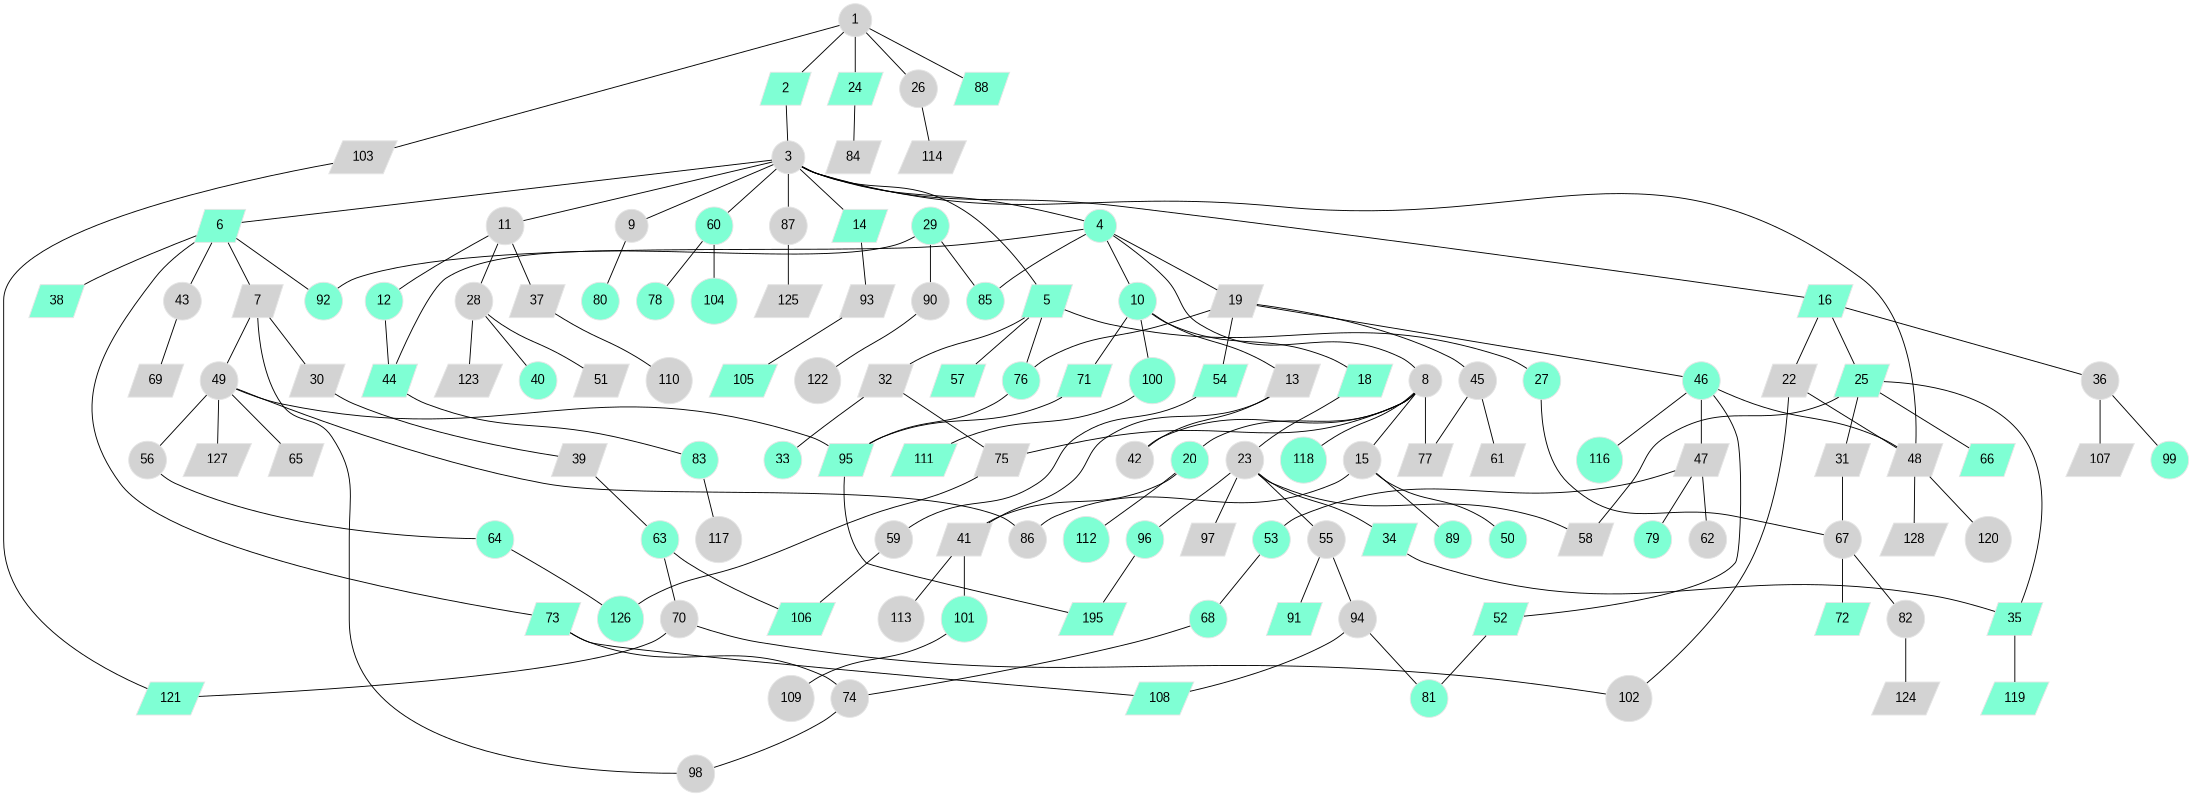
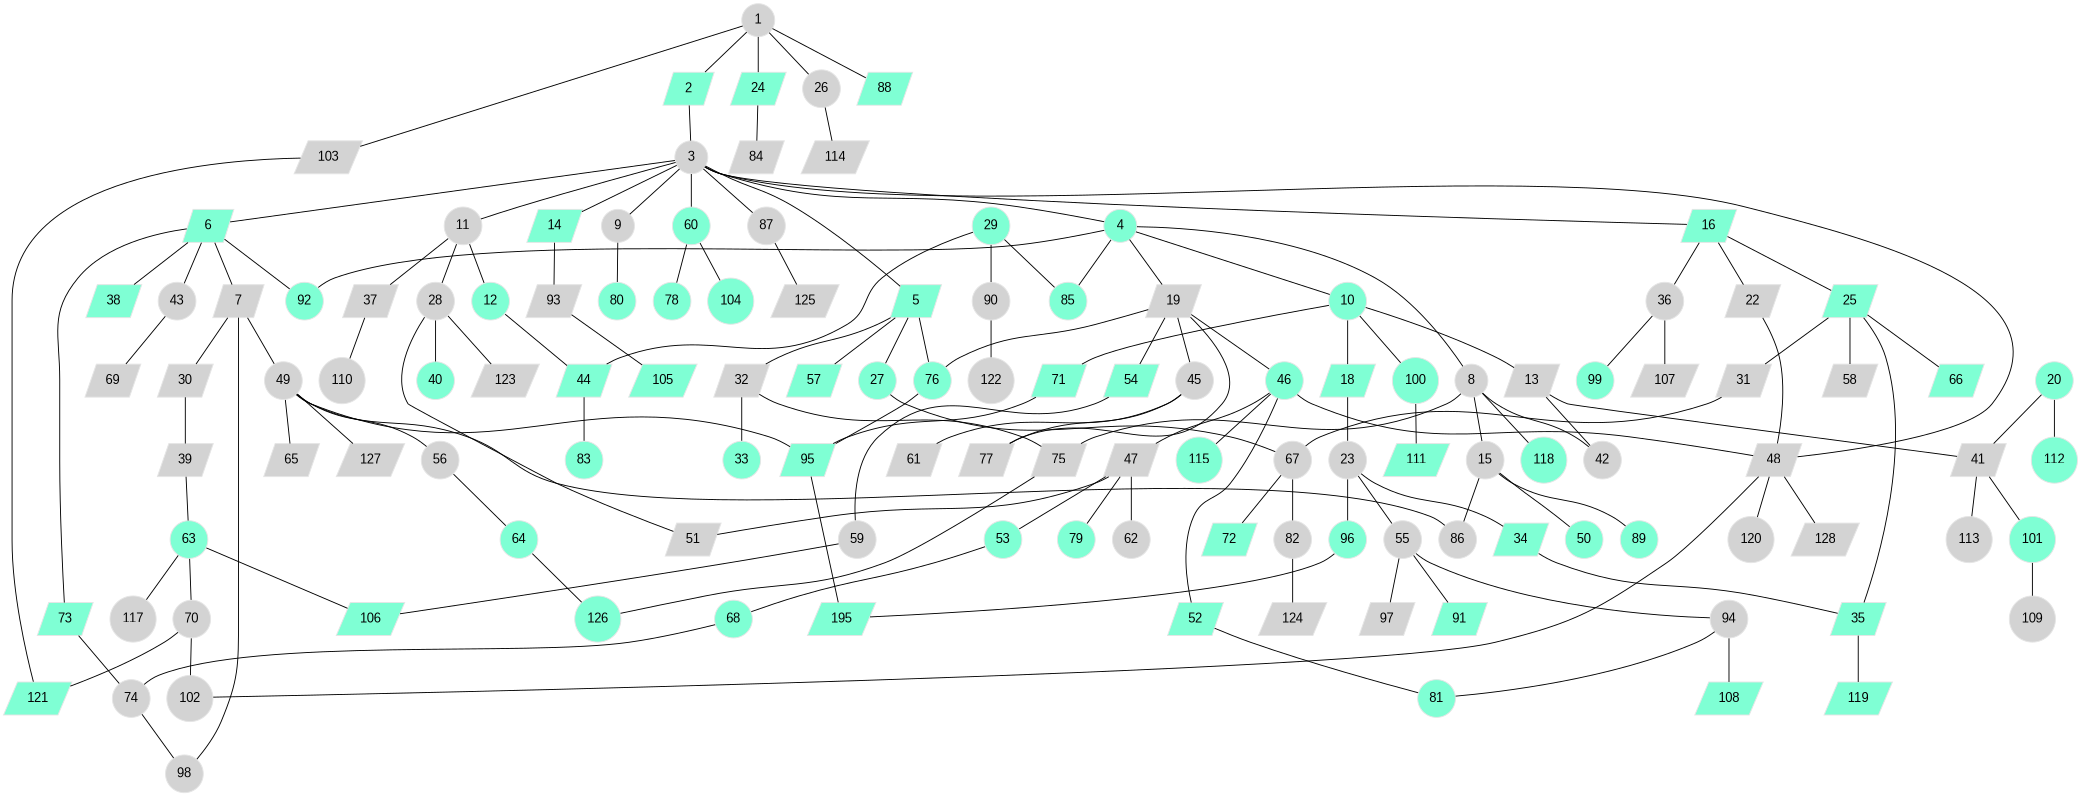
(1425, 420) -> (1153, 436)
(1310, 421) -> none
(1600, 460) -> (1199, 460)
(1228, 496) -> (1395, 580)
(709, 498) -> (162, 578)
(1404, 505) -> none
none -> (914, 509)
(1752, 557) -> (1013, 675)
(850, 670) -> none
